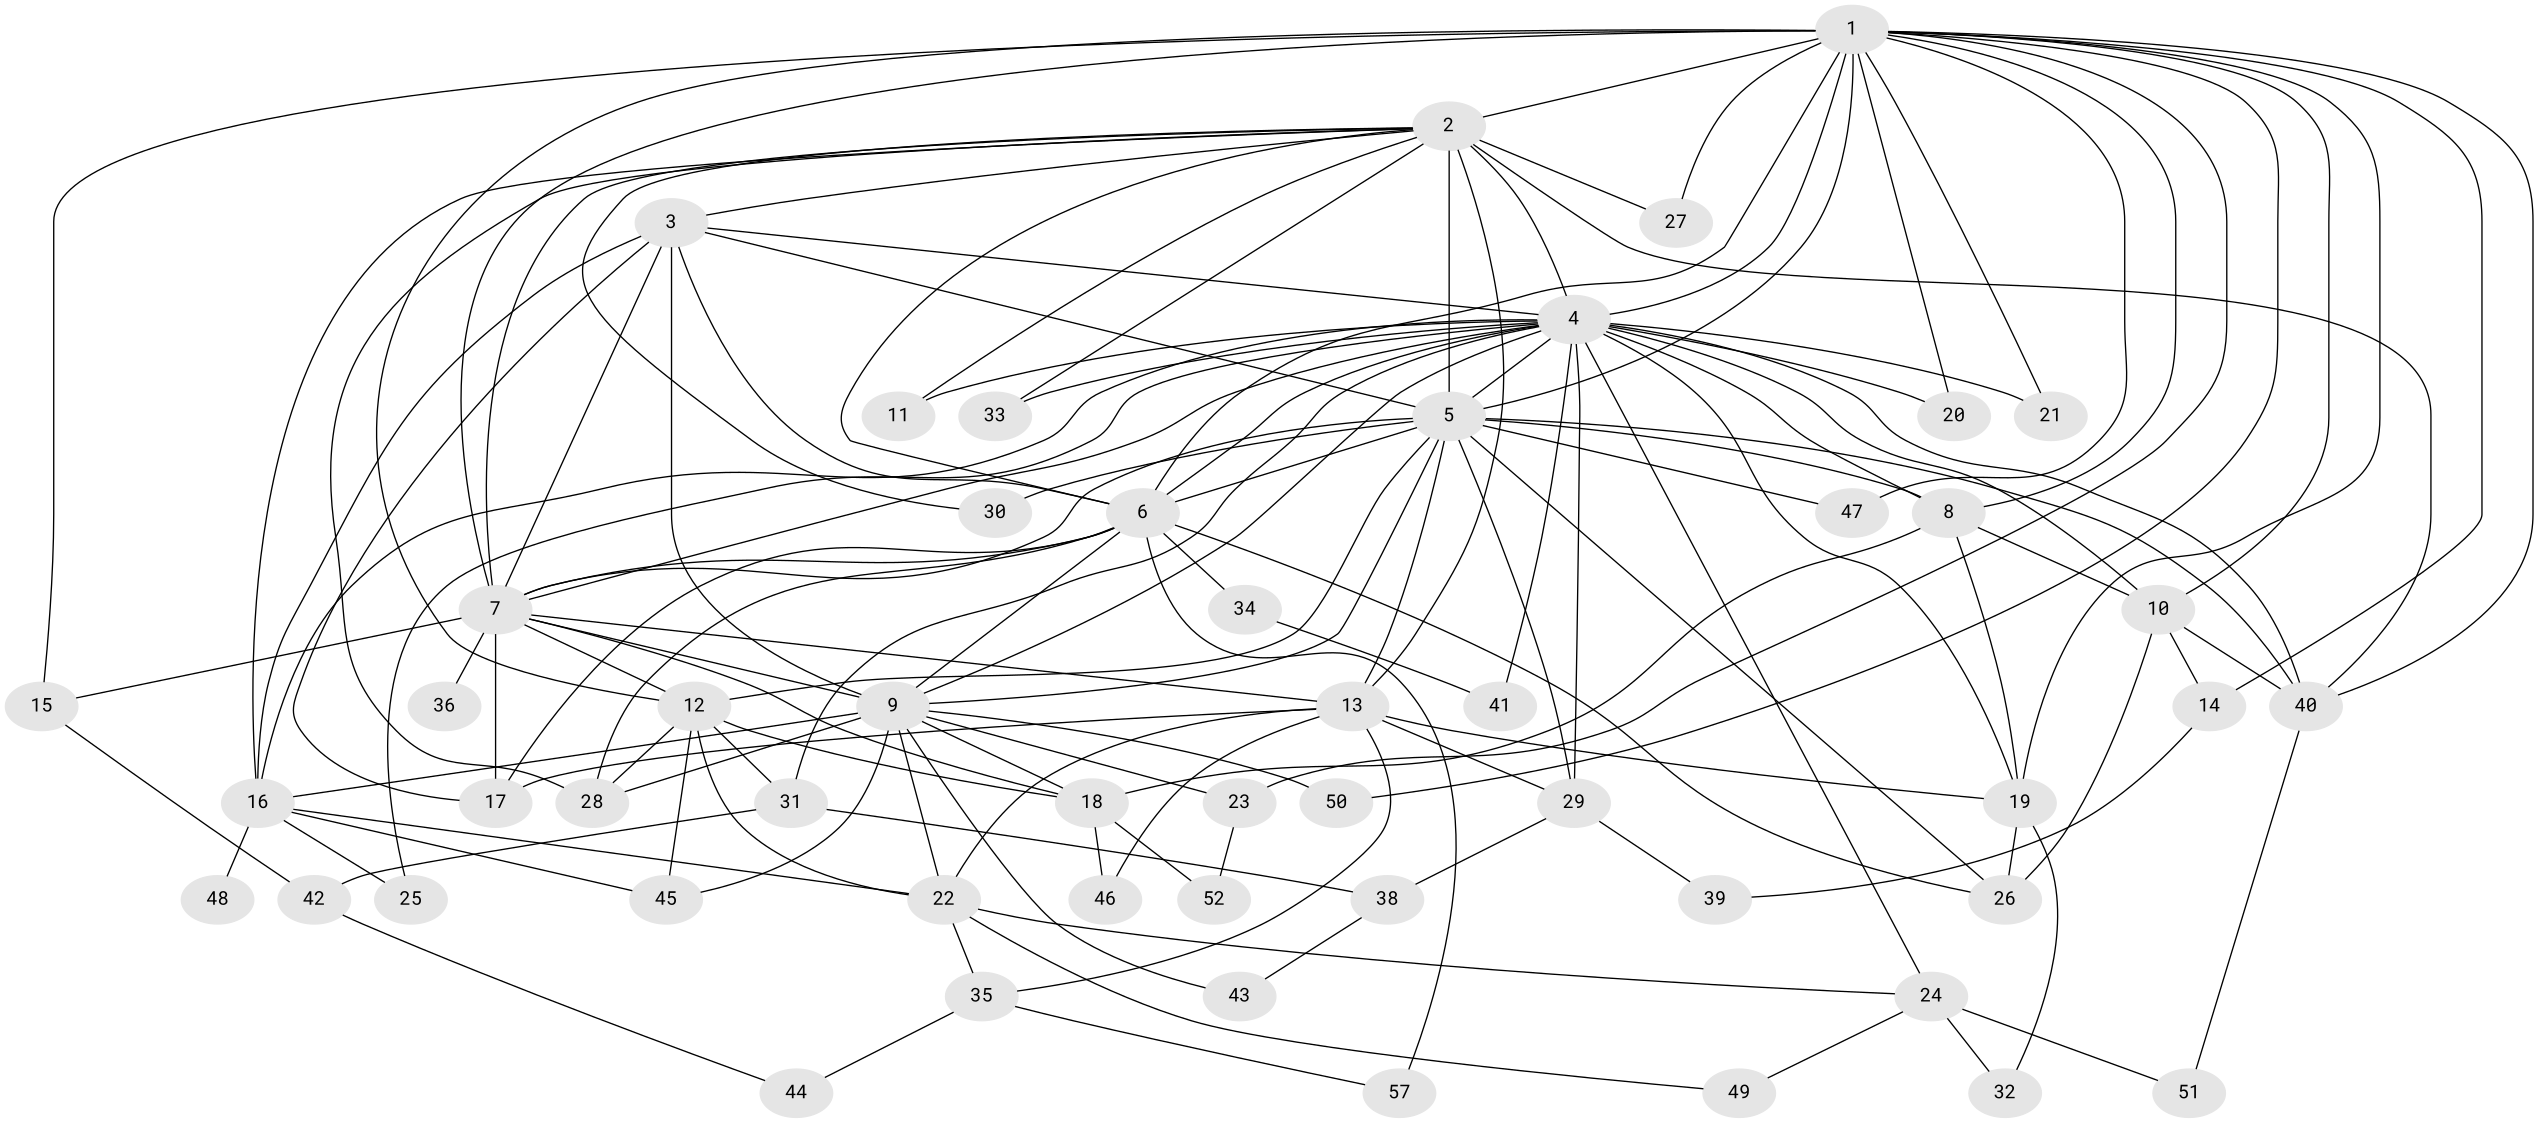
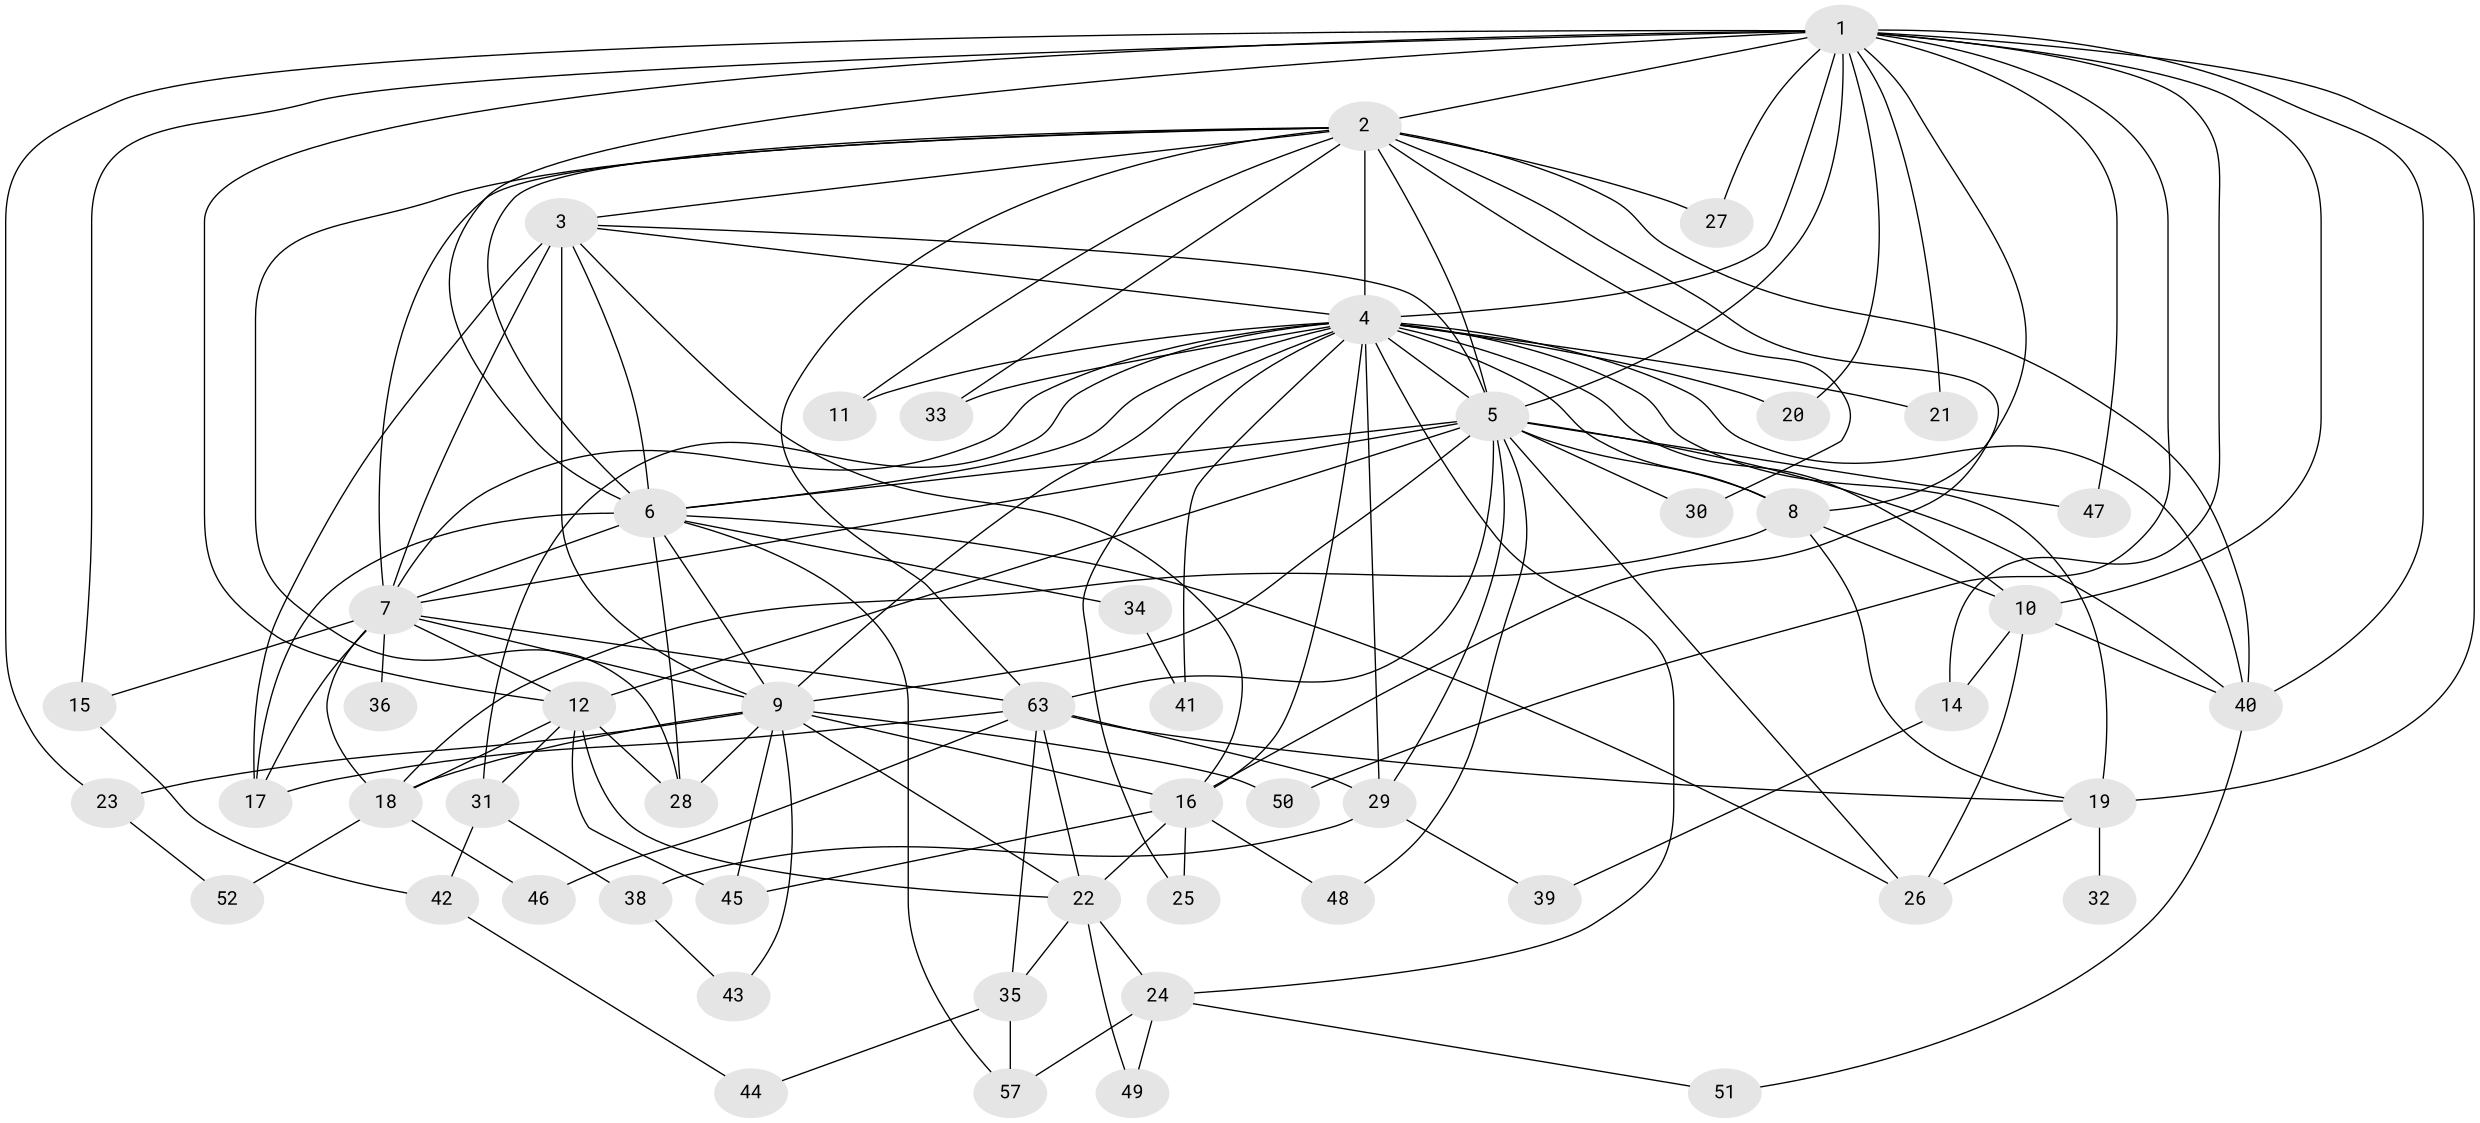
(963, 80) -> none
none -> (1490, 679)
(1352, 706) -> (1039, 706)
(1968, 1045) -> (1084, 1045)
